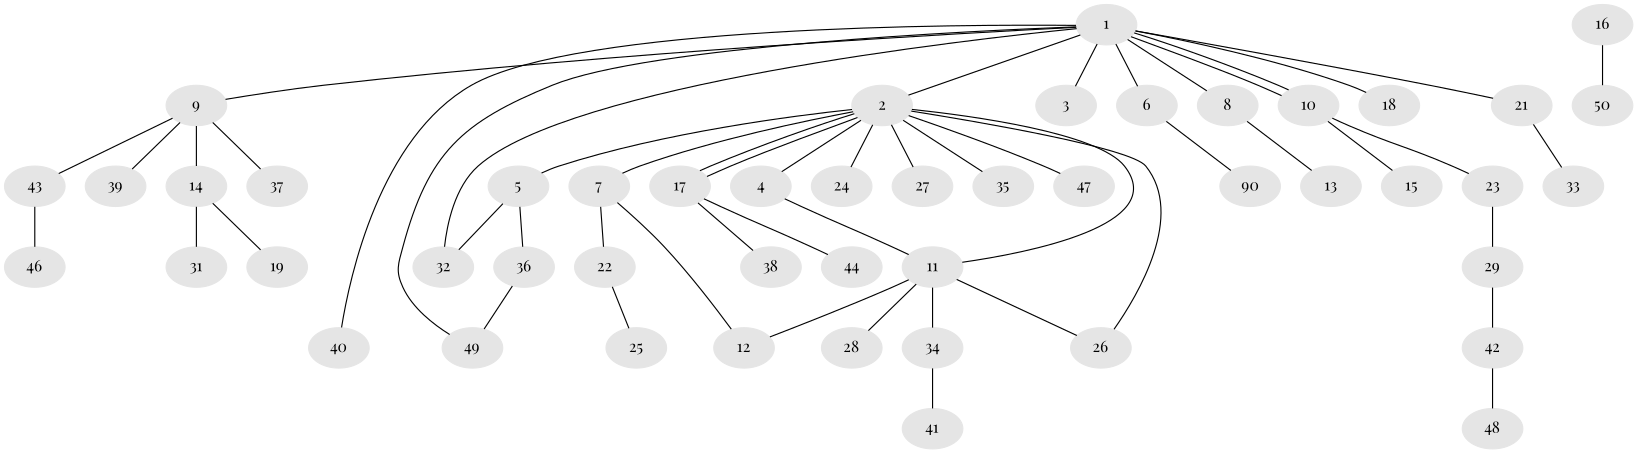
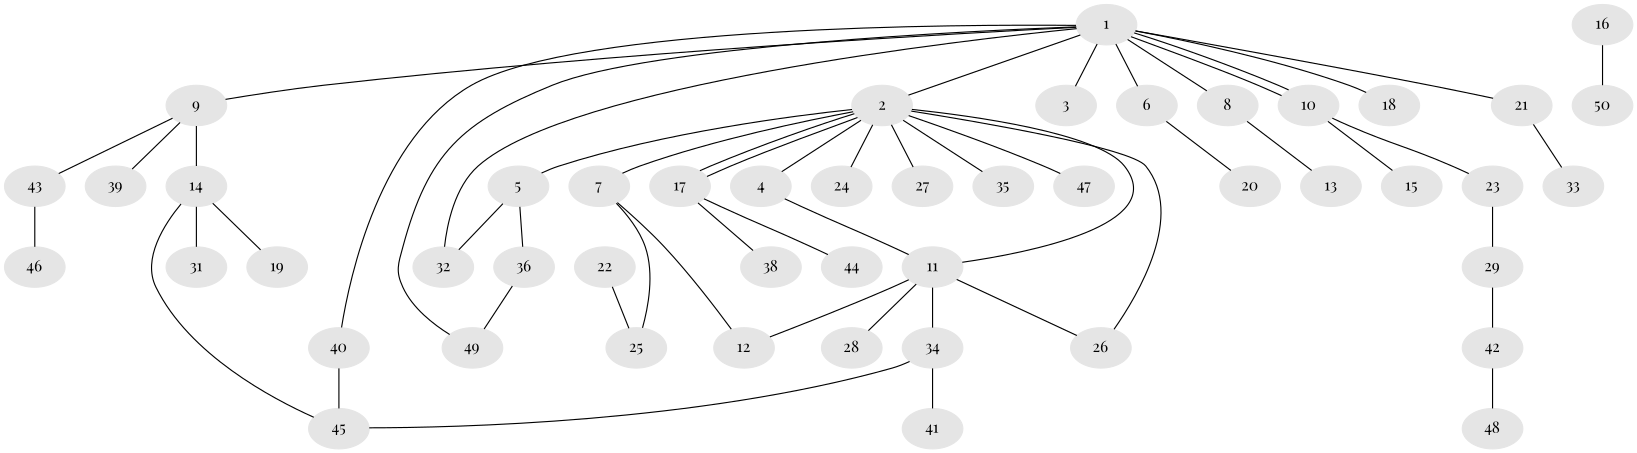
(277, 186) -> none
(1250, 186) -> (1250, 186)
(602, 227) -> (649, 261)
none -> (339, 429)
